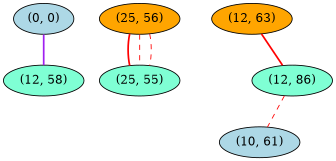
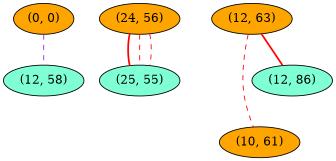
(44, 19) -> (44, 19)
(140, 19) -> (140, 19)
(44, 50) -> (44, 50)
(276, 111) -> (243, 81)
(260, 142) -> (260, 142)
